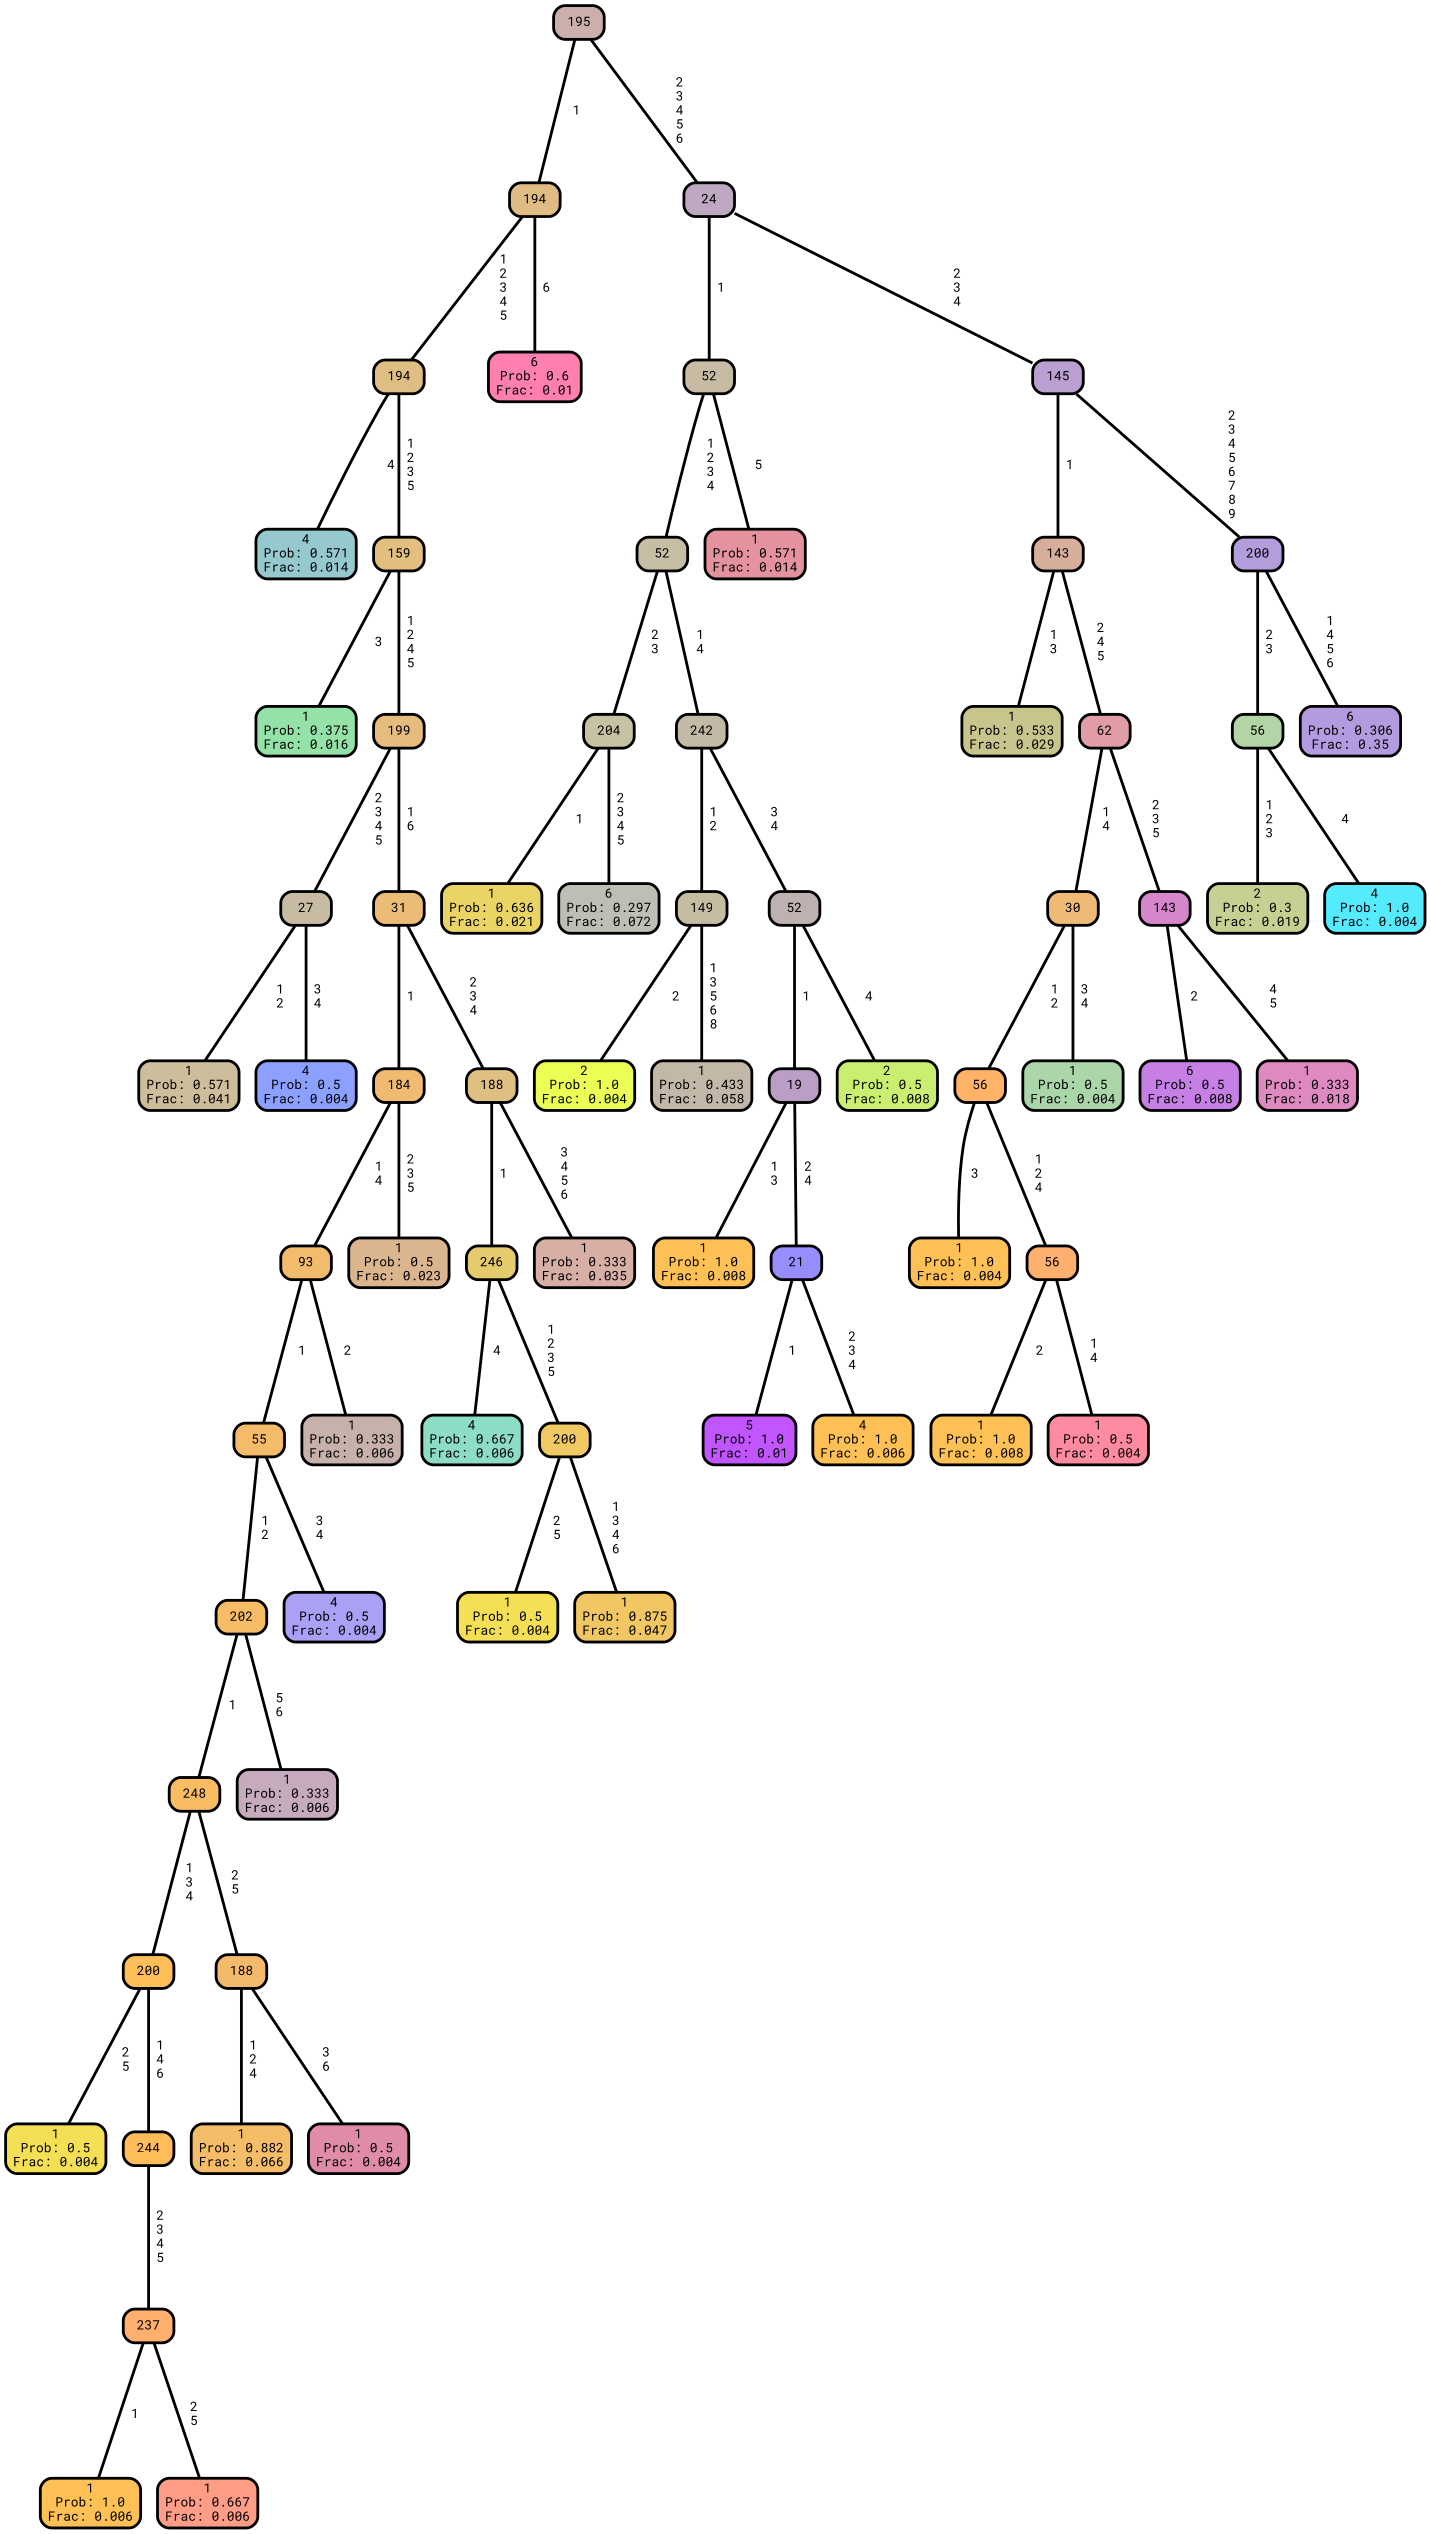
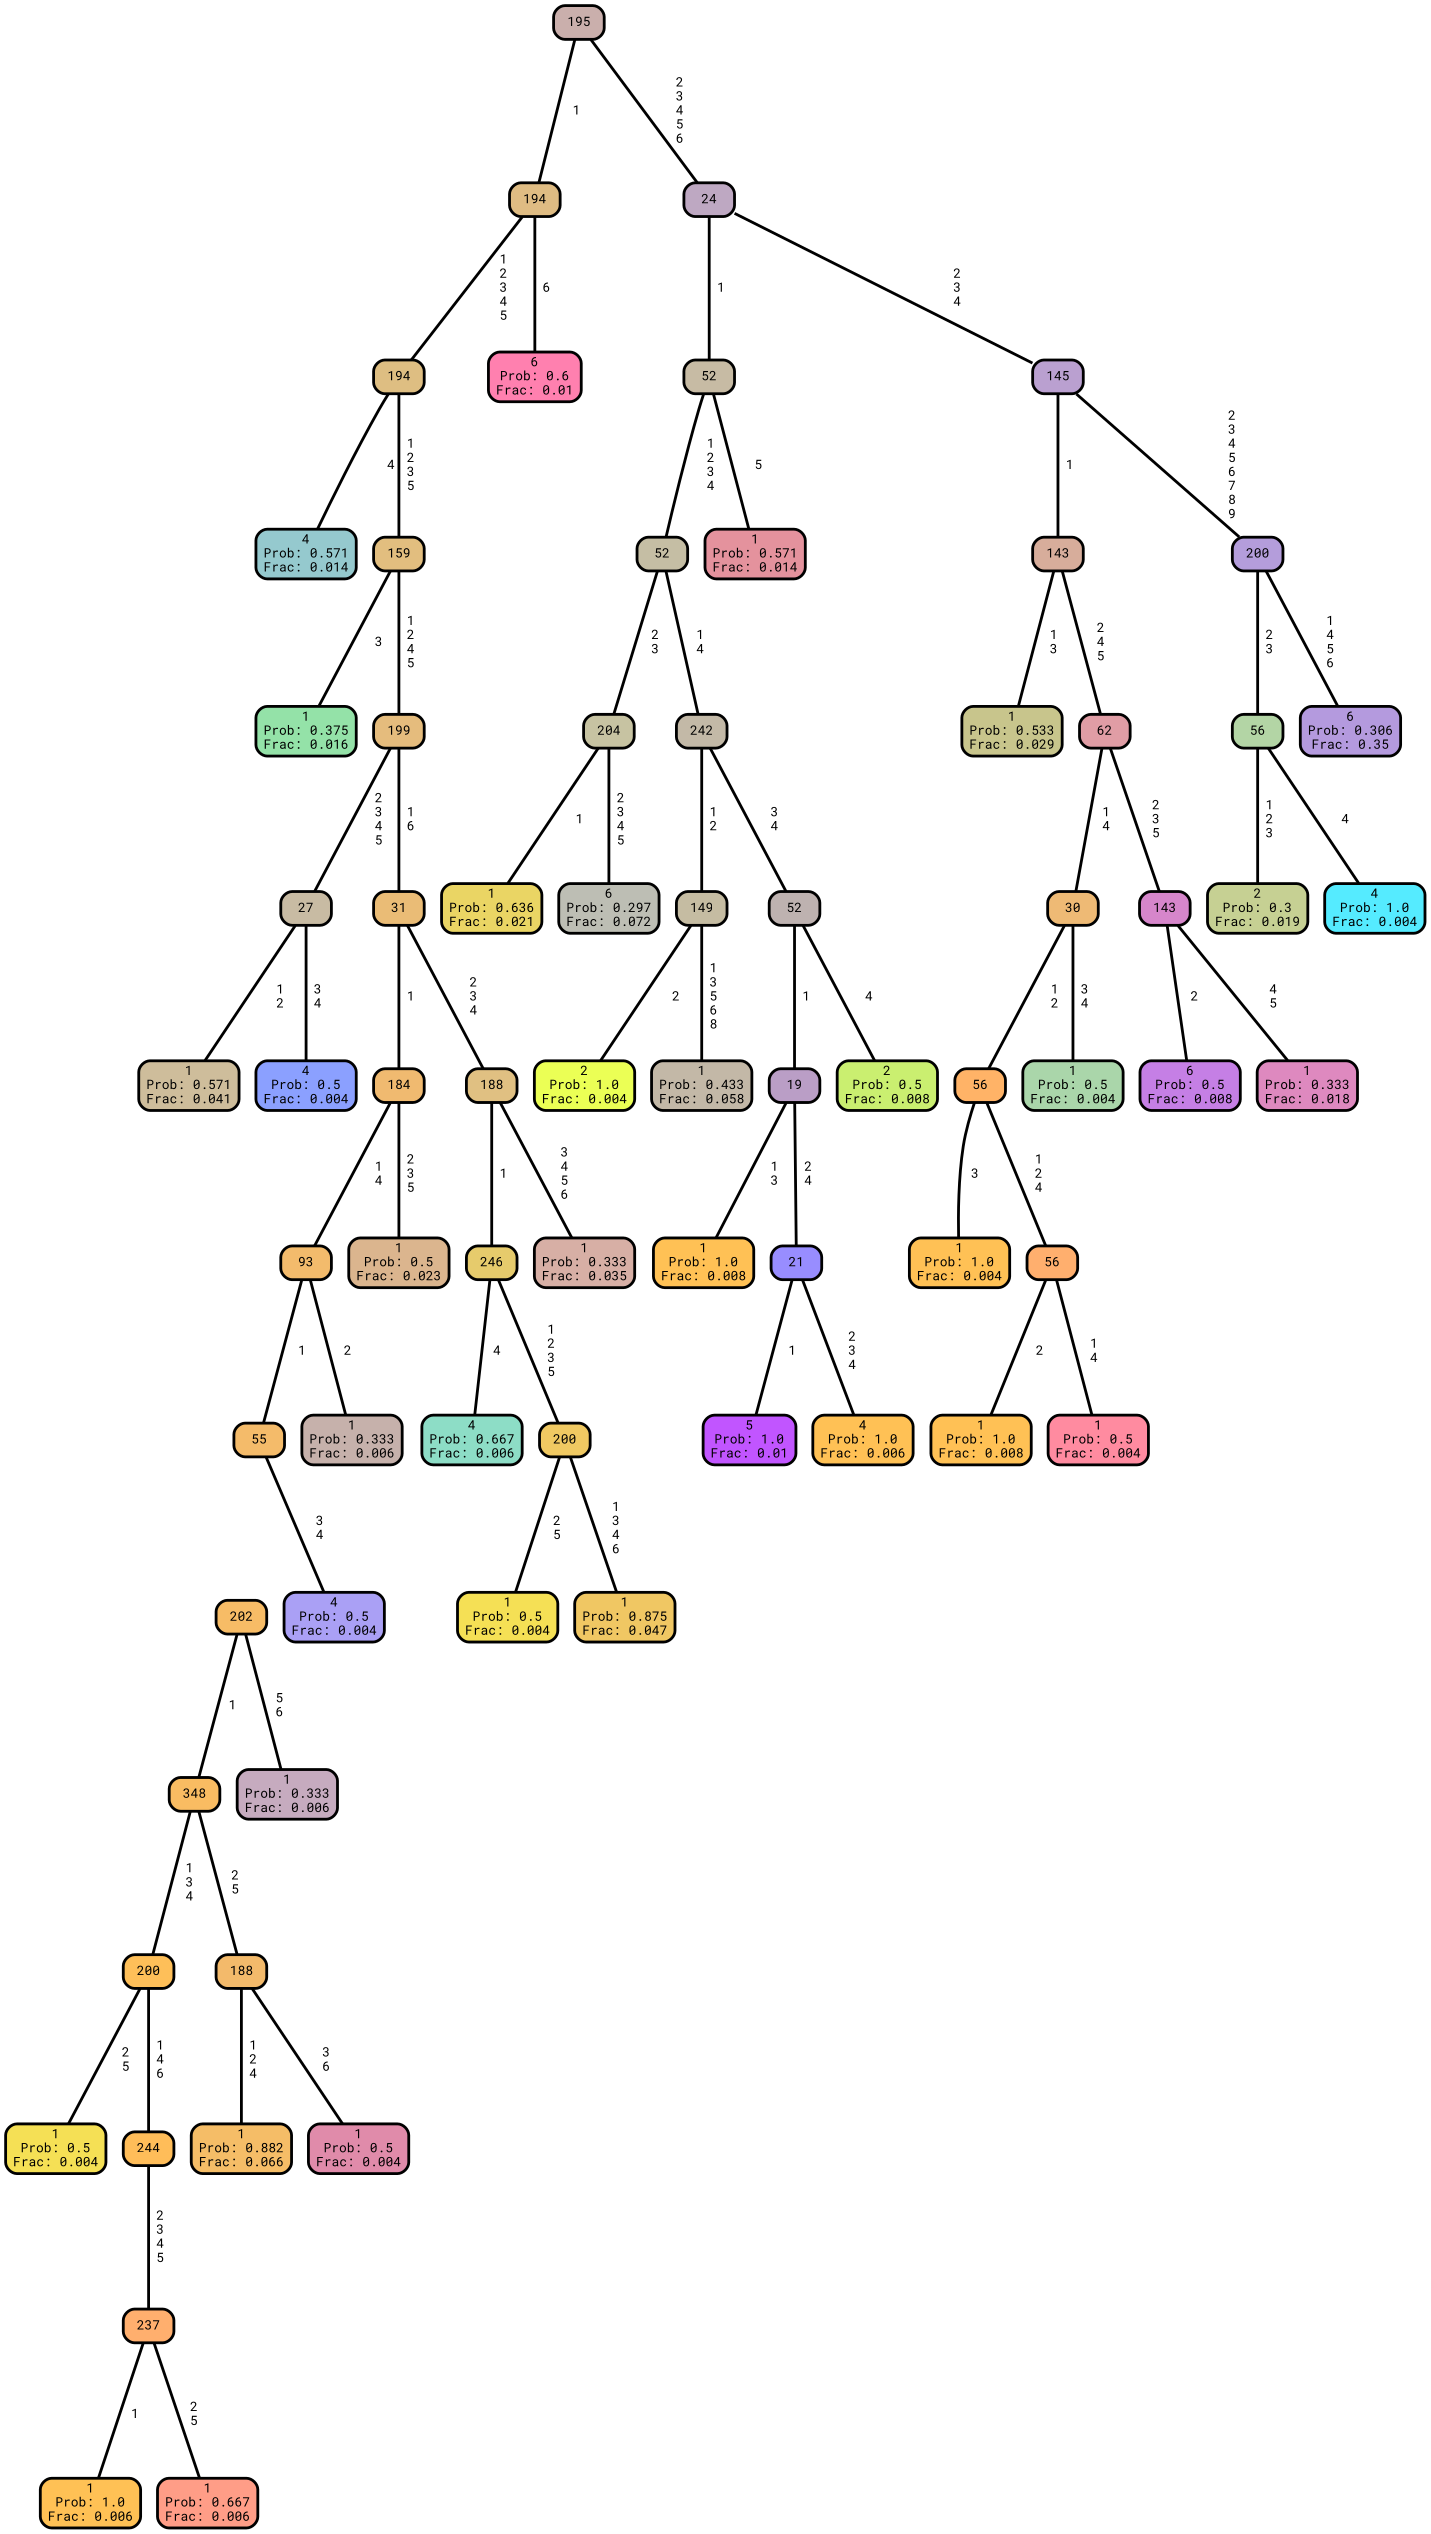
(250, 1529) -> none
(195, 1794) -> (195, 1794)
